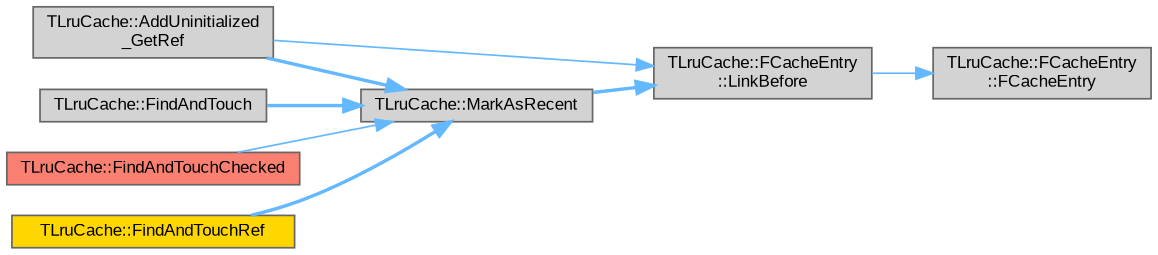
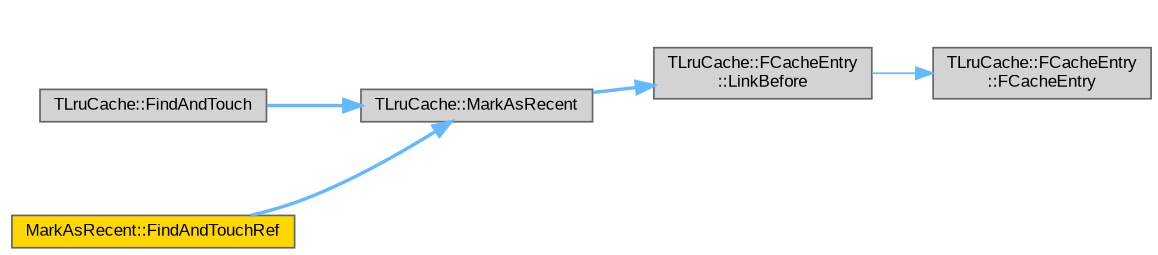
(153, 32) -> none
(153, 169) -> none
(153, 232) -> (153, 232)
